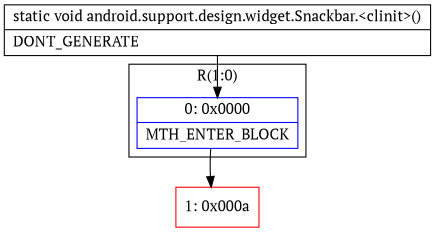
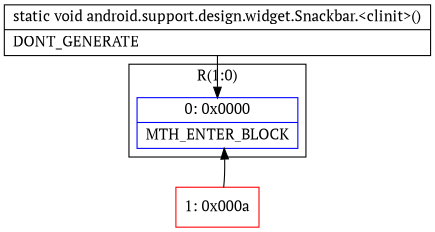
(210, 164) -> (225, 173)
